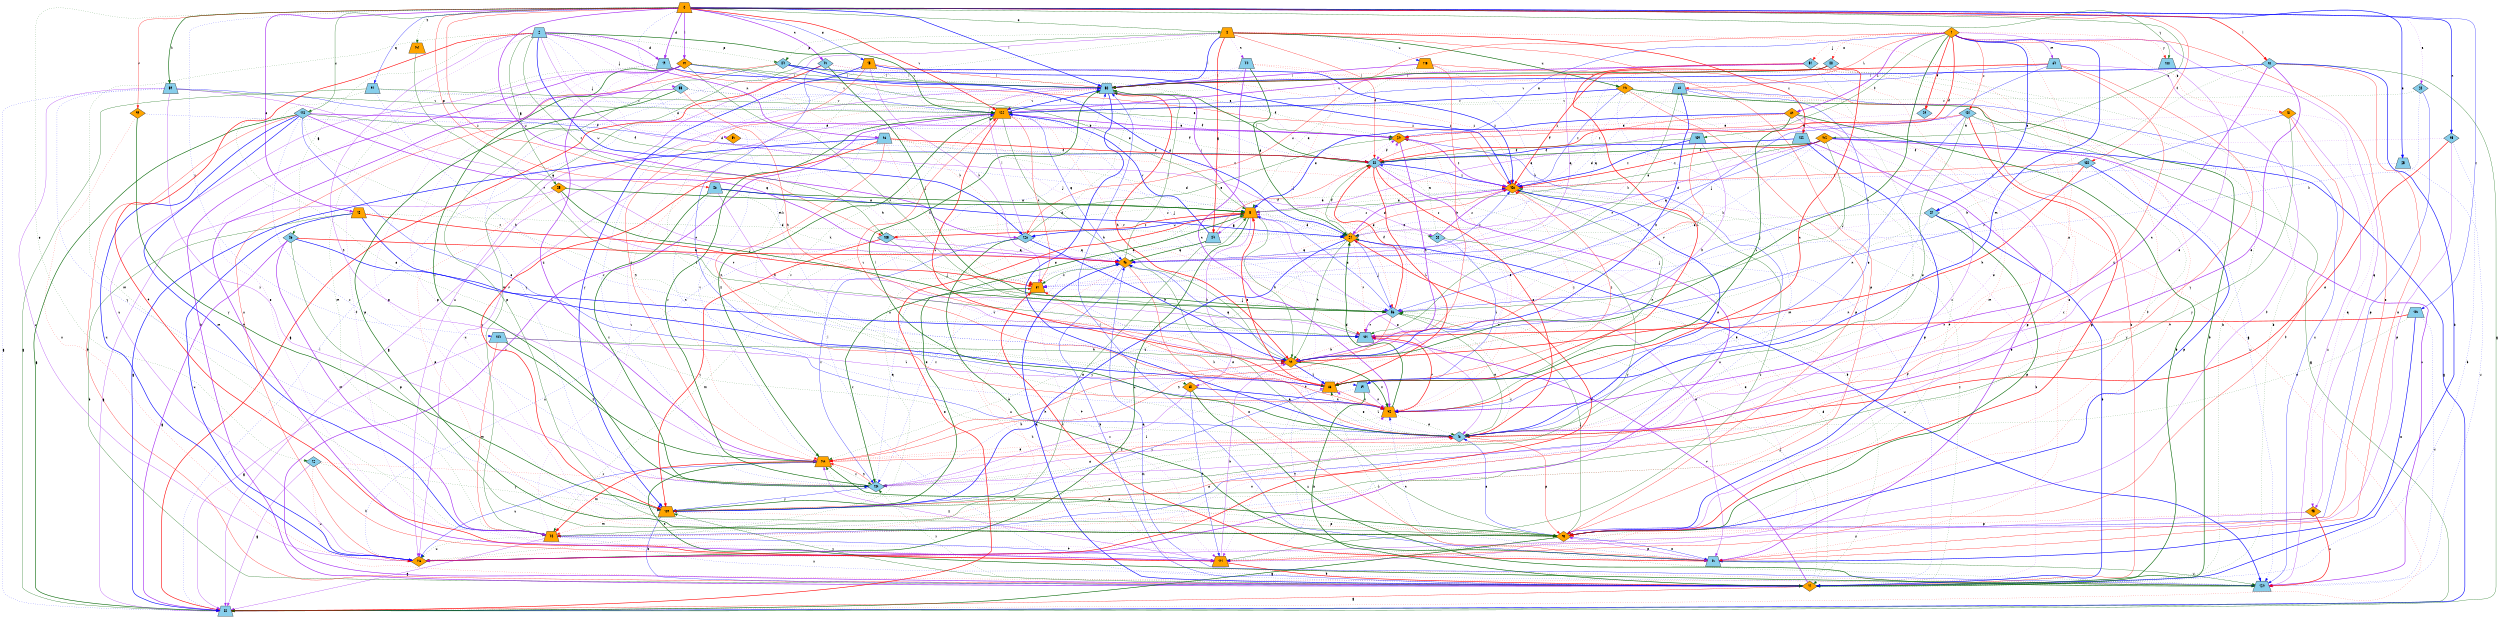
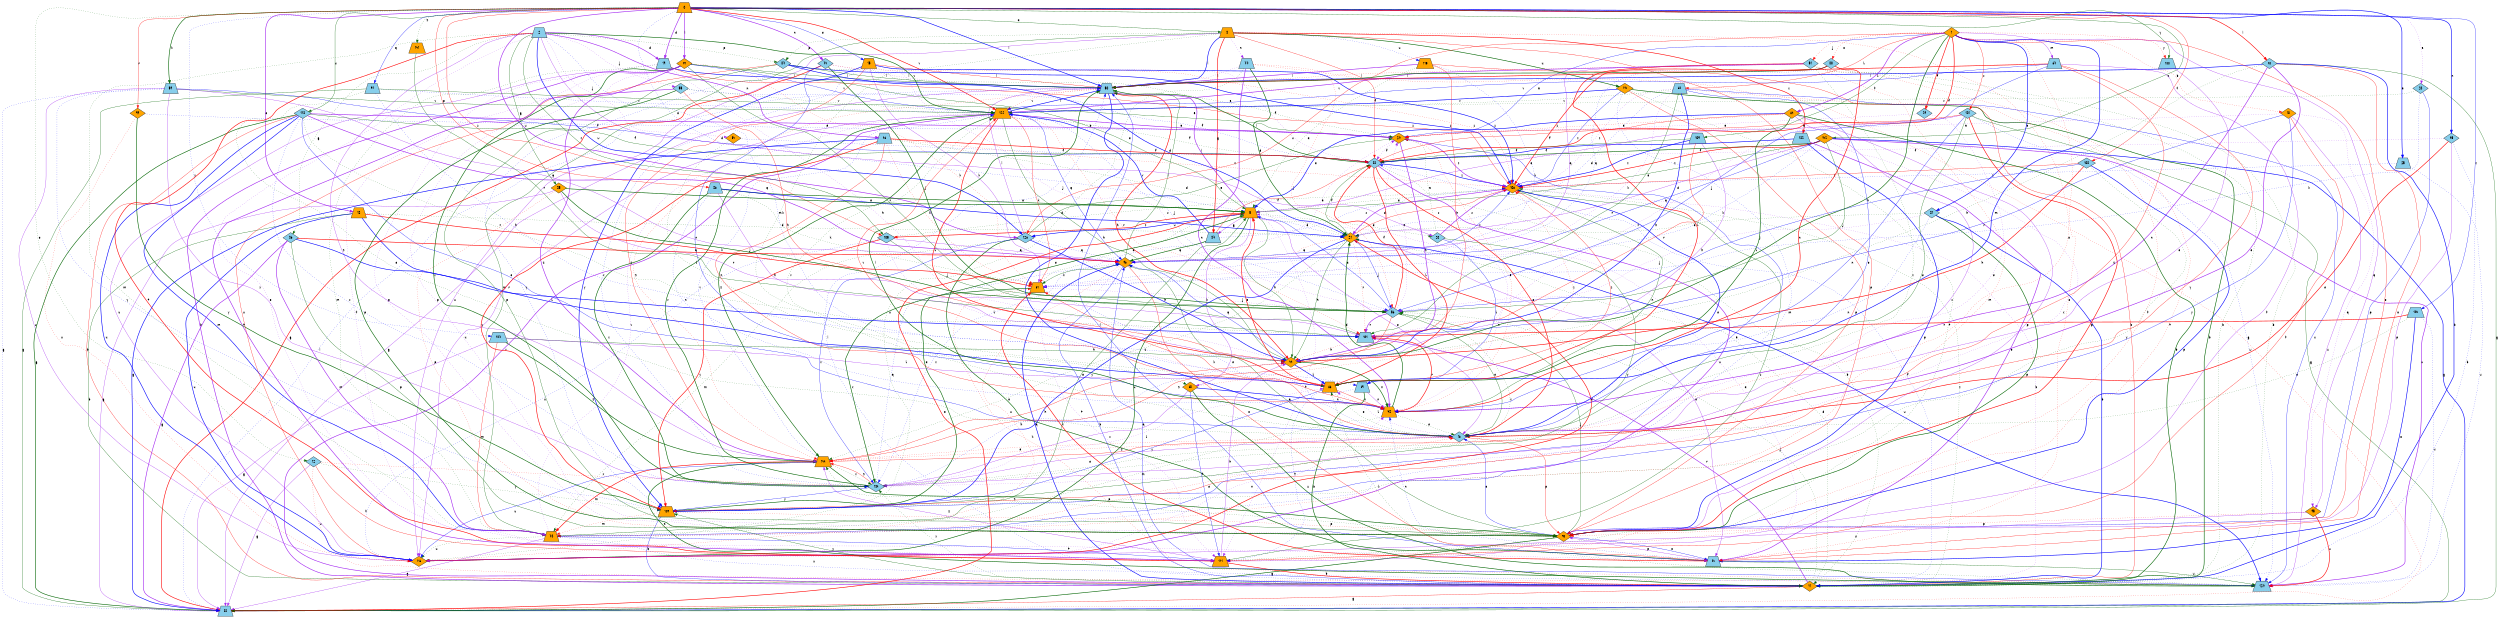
(1605, 458) -> (1605, 458)
